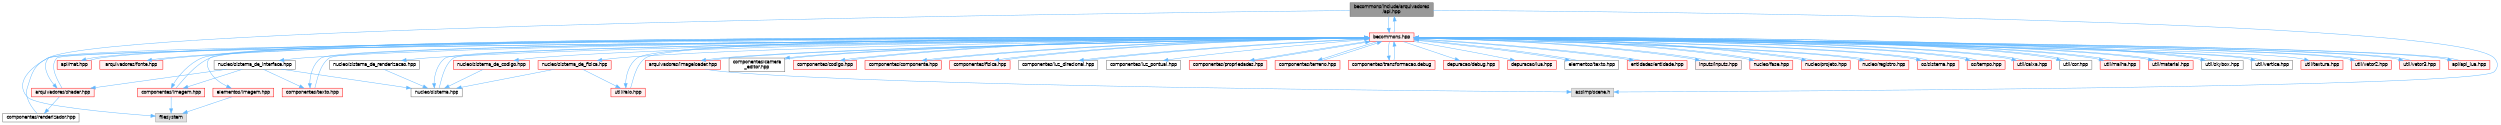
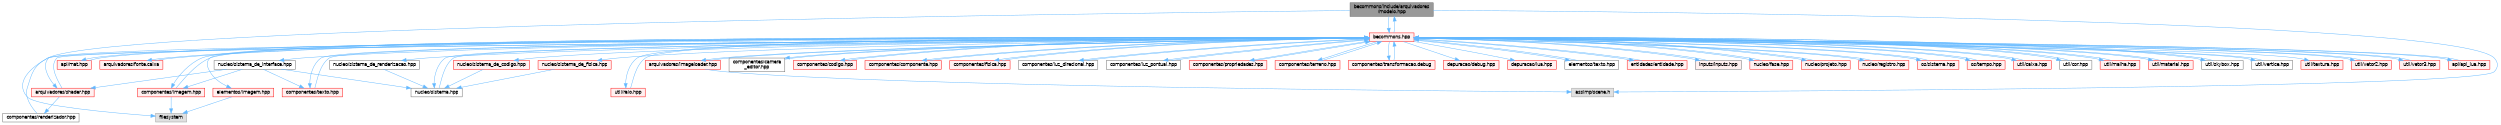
(1392, 10) -> (1392, 10)
none -> (1268, 49)
(131, 65) -> (131, 65)
(599, 78) -> none
